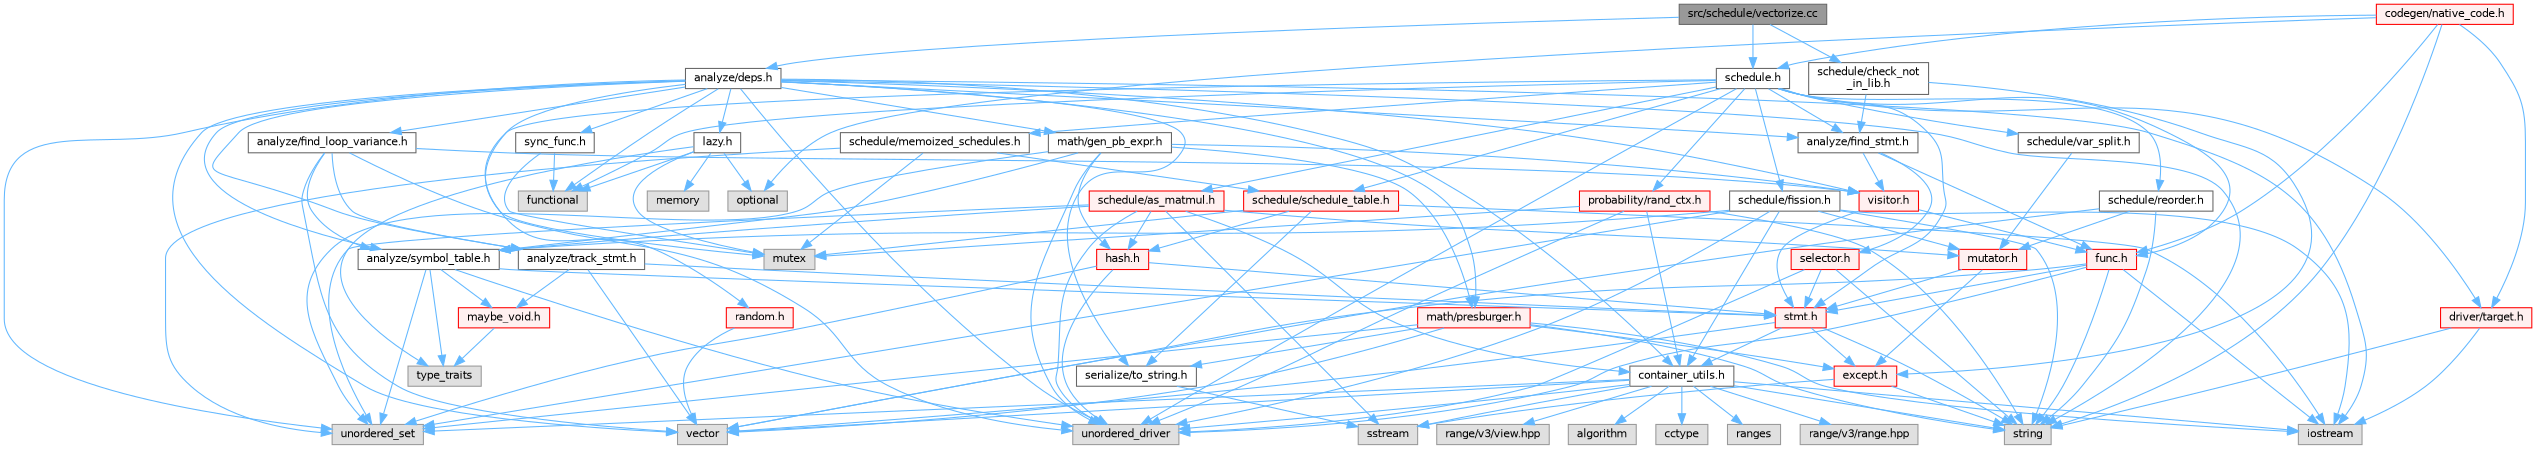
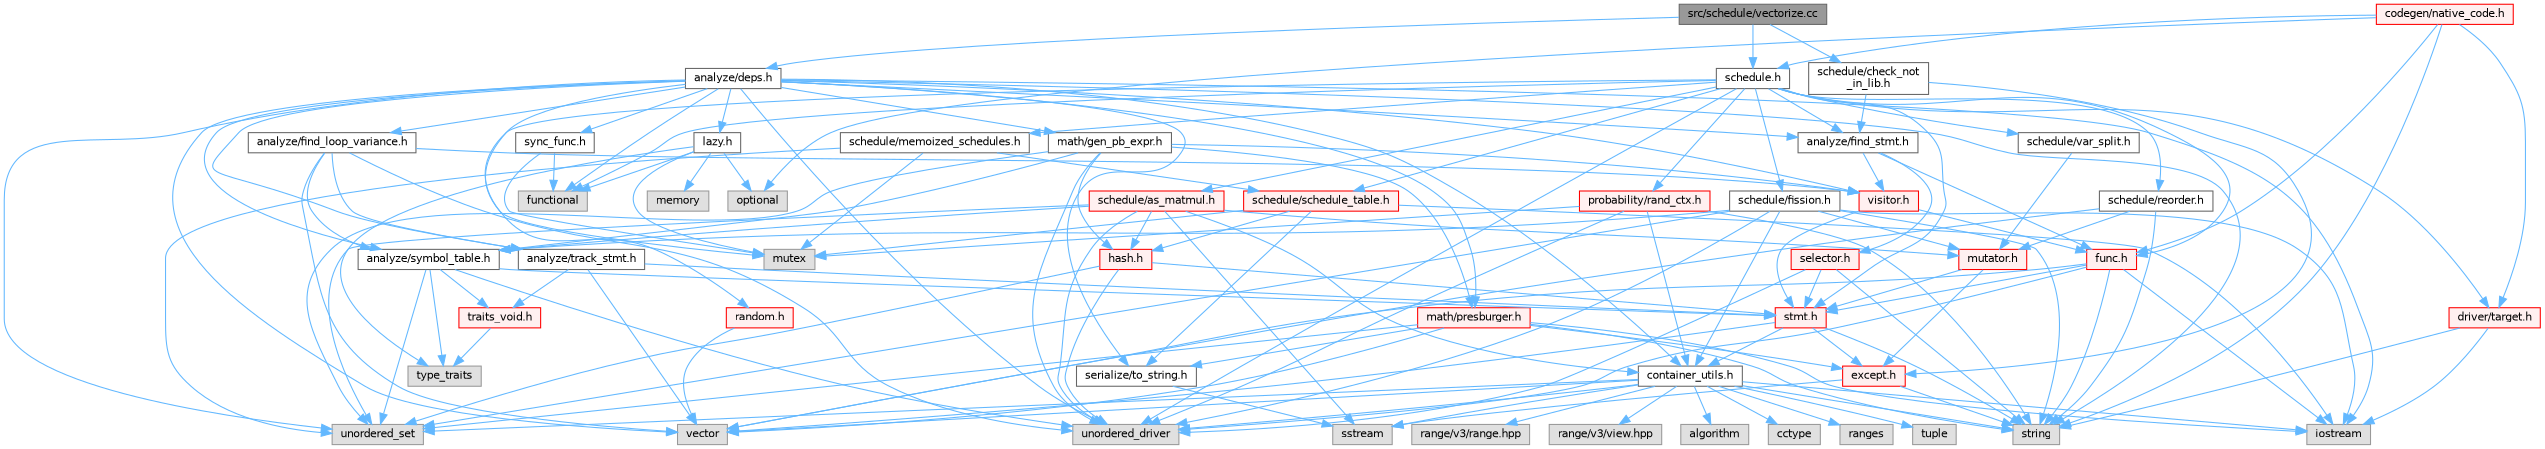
(504, 318) -> (500, 318)
none -> (1934, 435)
